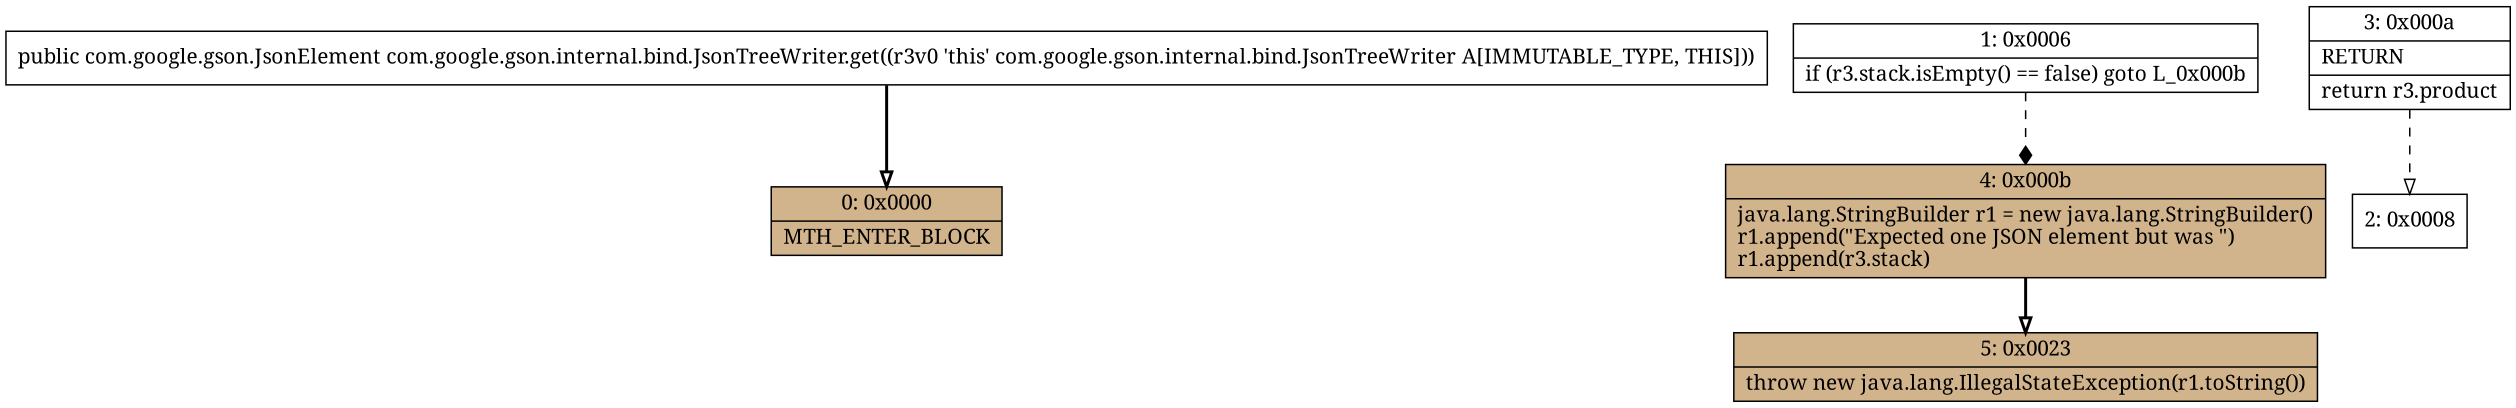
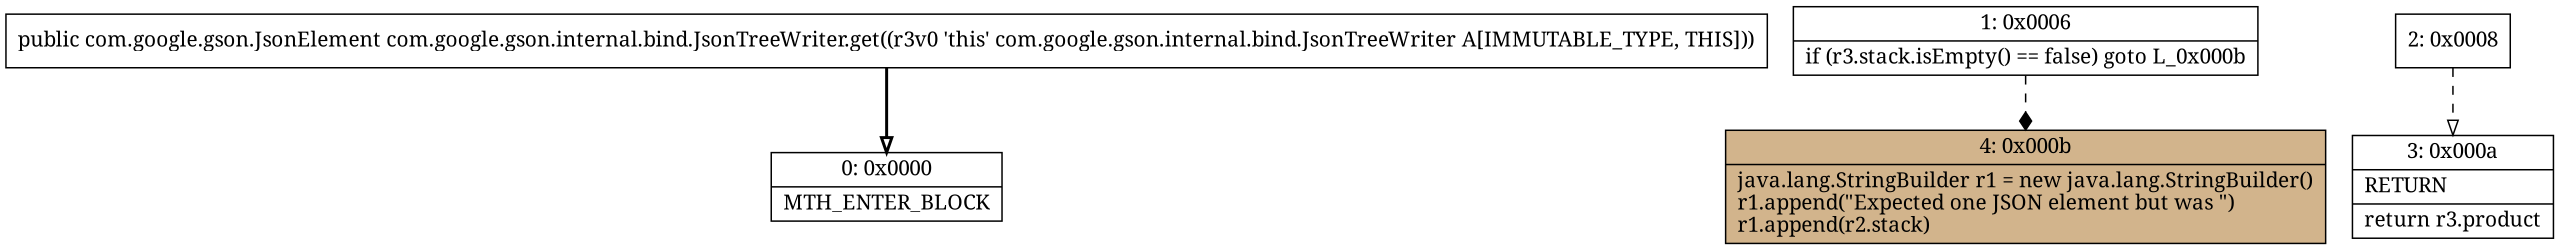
(2410, 144) -> (2453, 94)
(887, 221) -> (887, 187)
(1834, 260) -> (1834, 226)
(2026, 367) -> none
